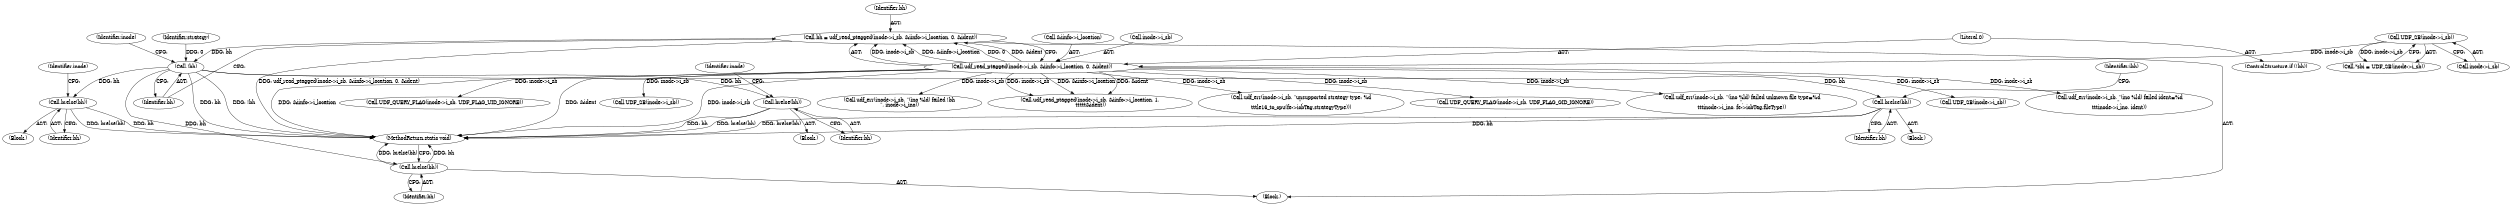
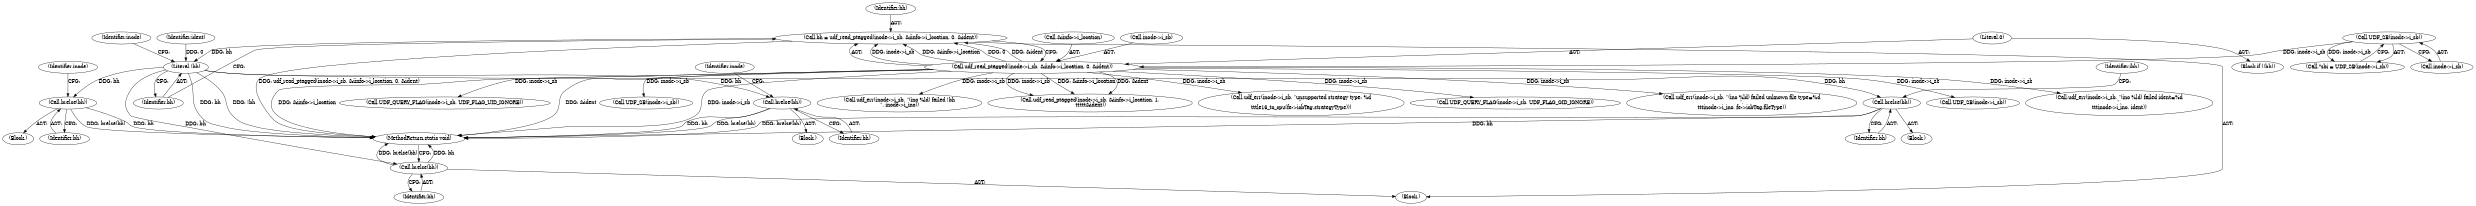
(186, 38) -> (186, 38)
(186, 67) -> (186, 67)
(2276, 67) -> (2258, 67)
